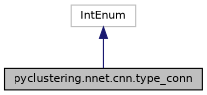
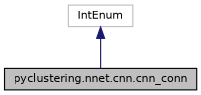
(103, 79) -> (101, 79)
